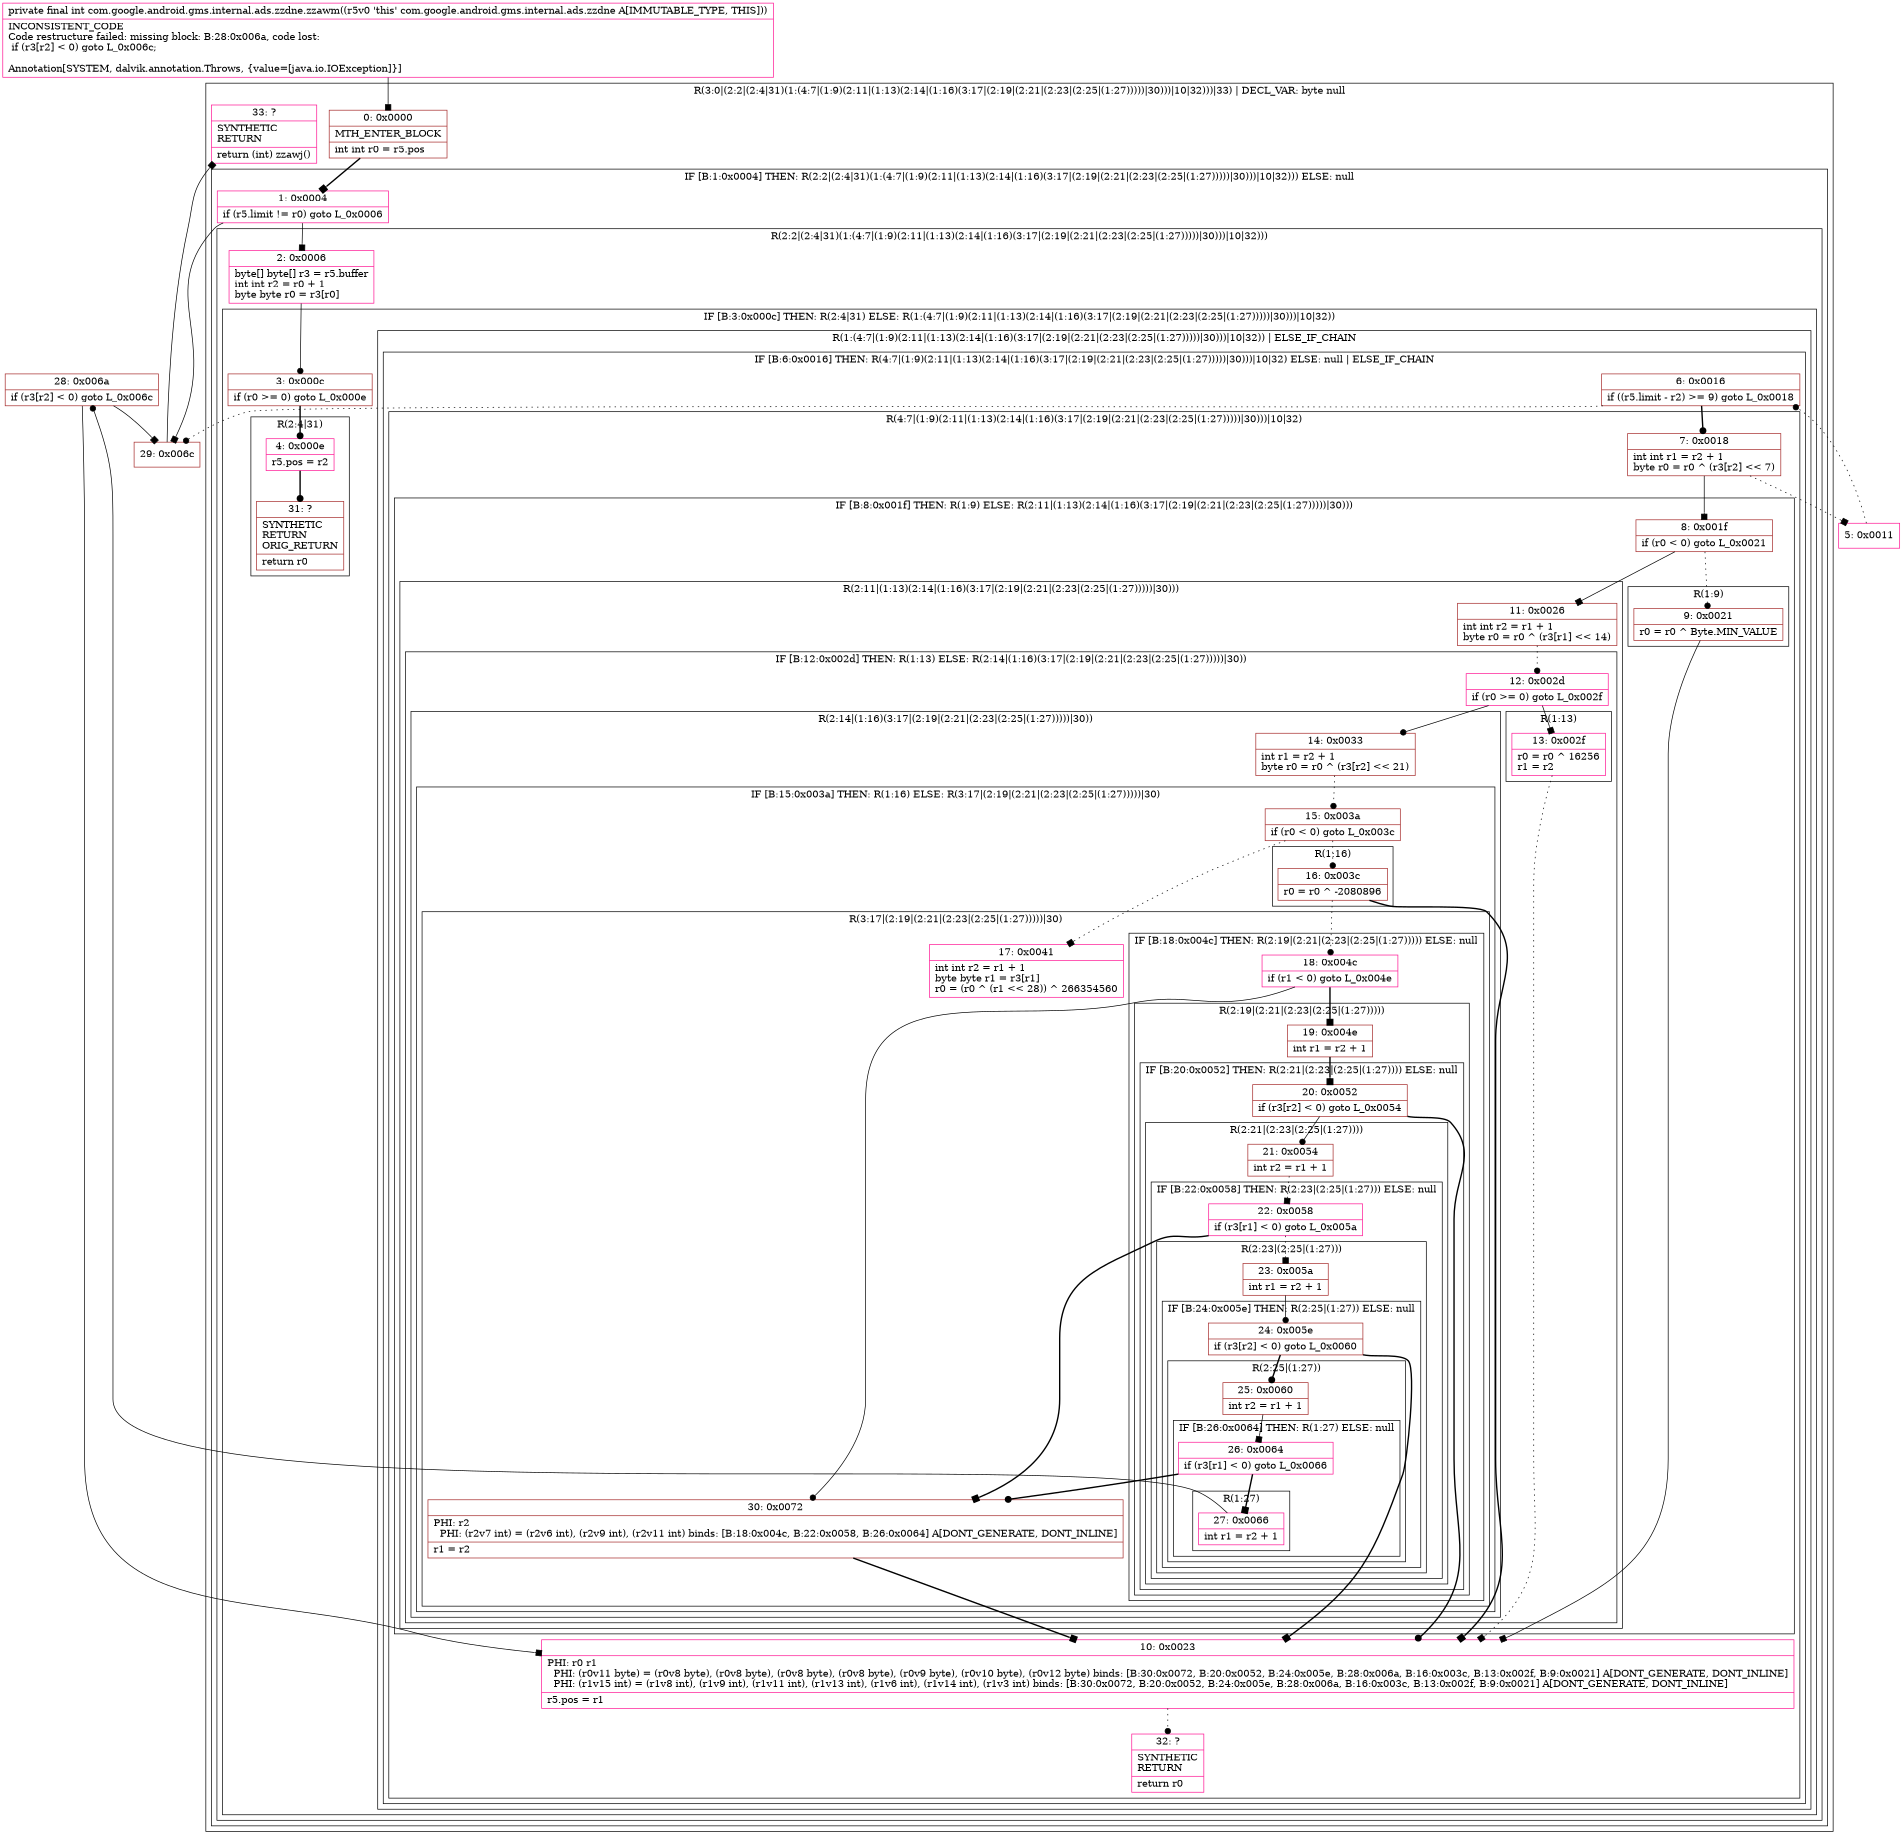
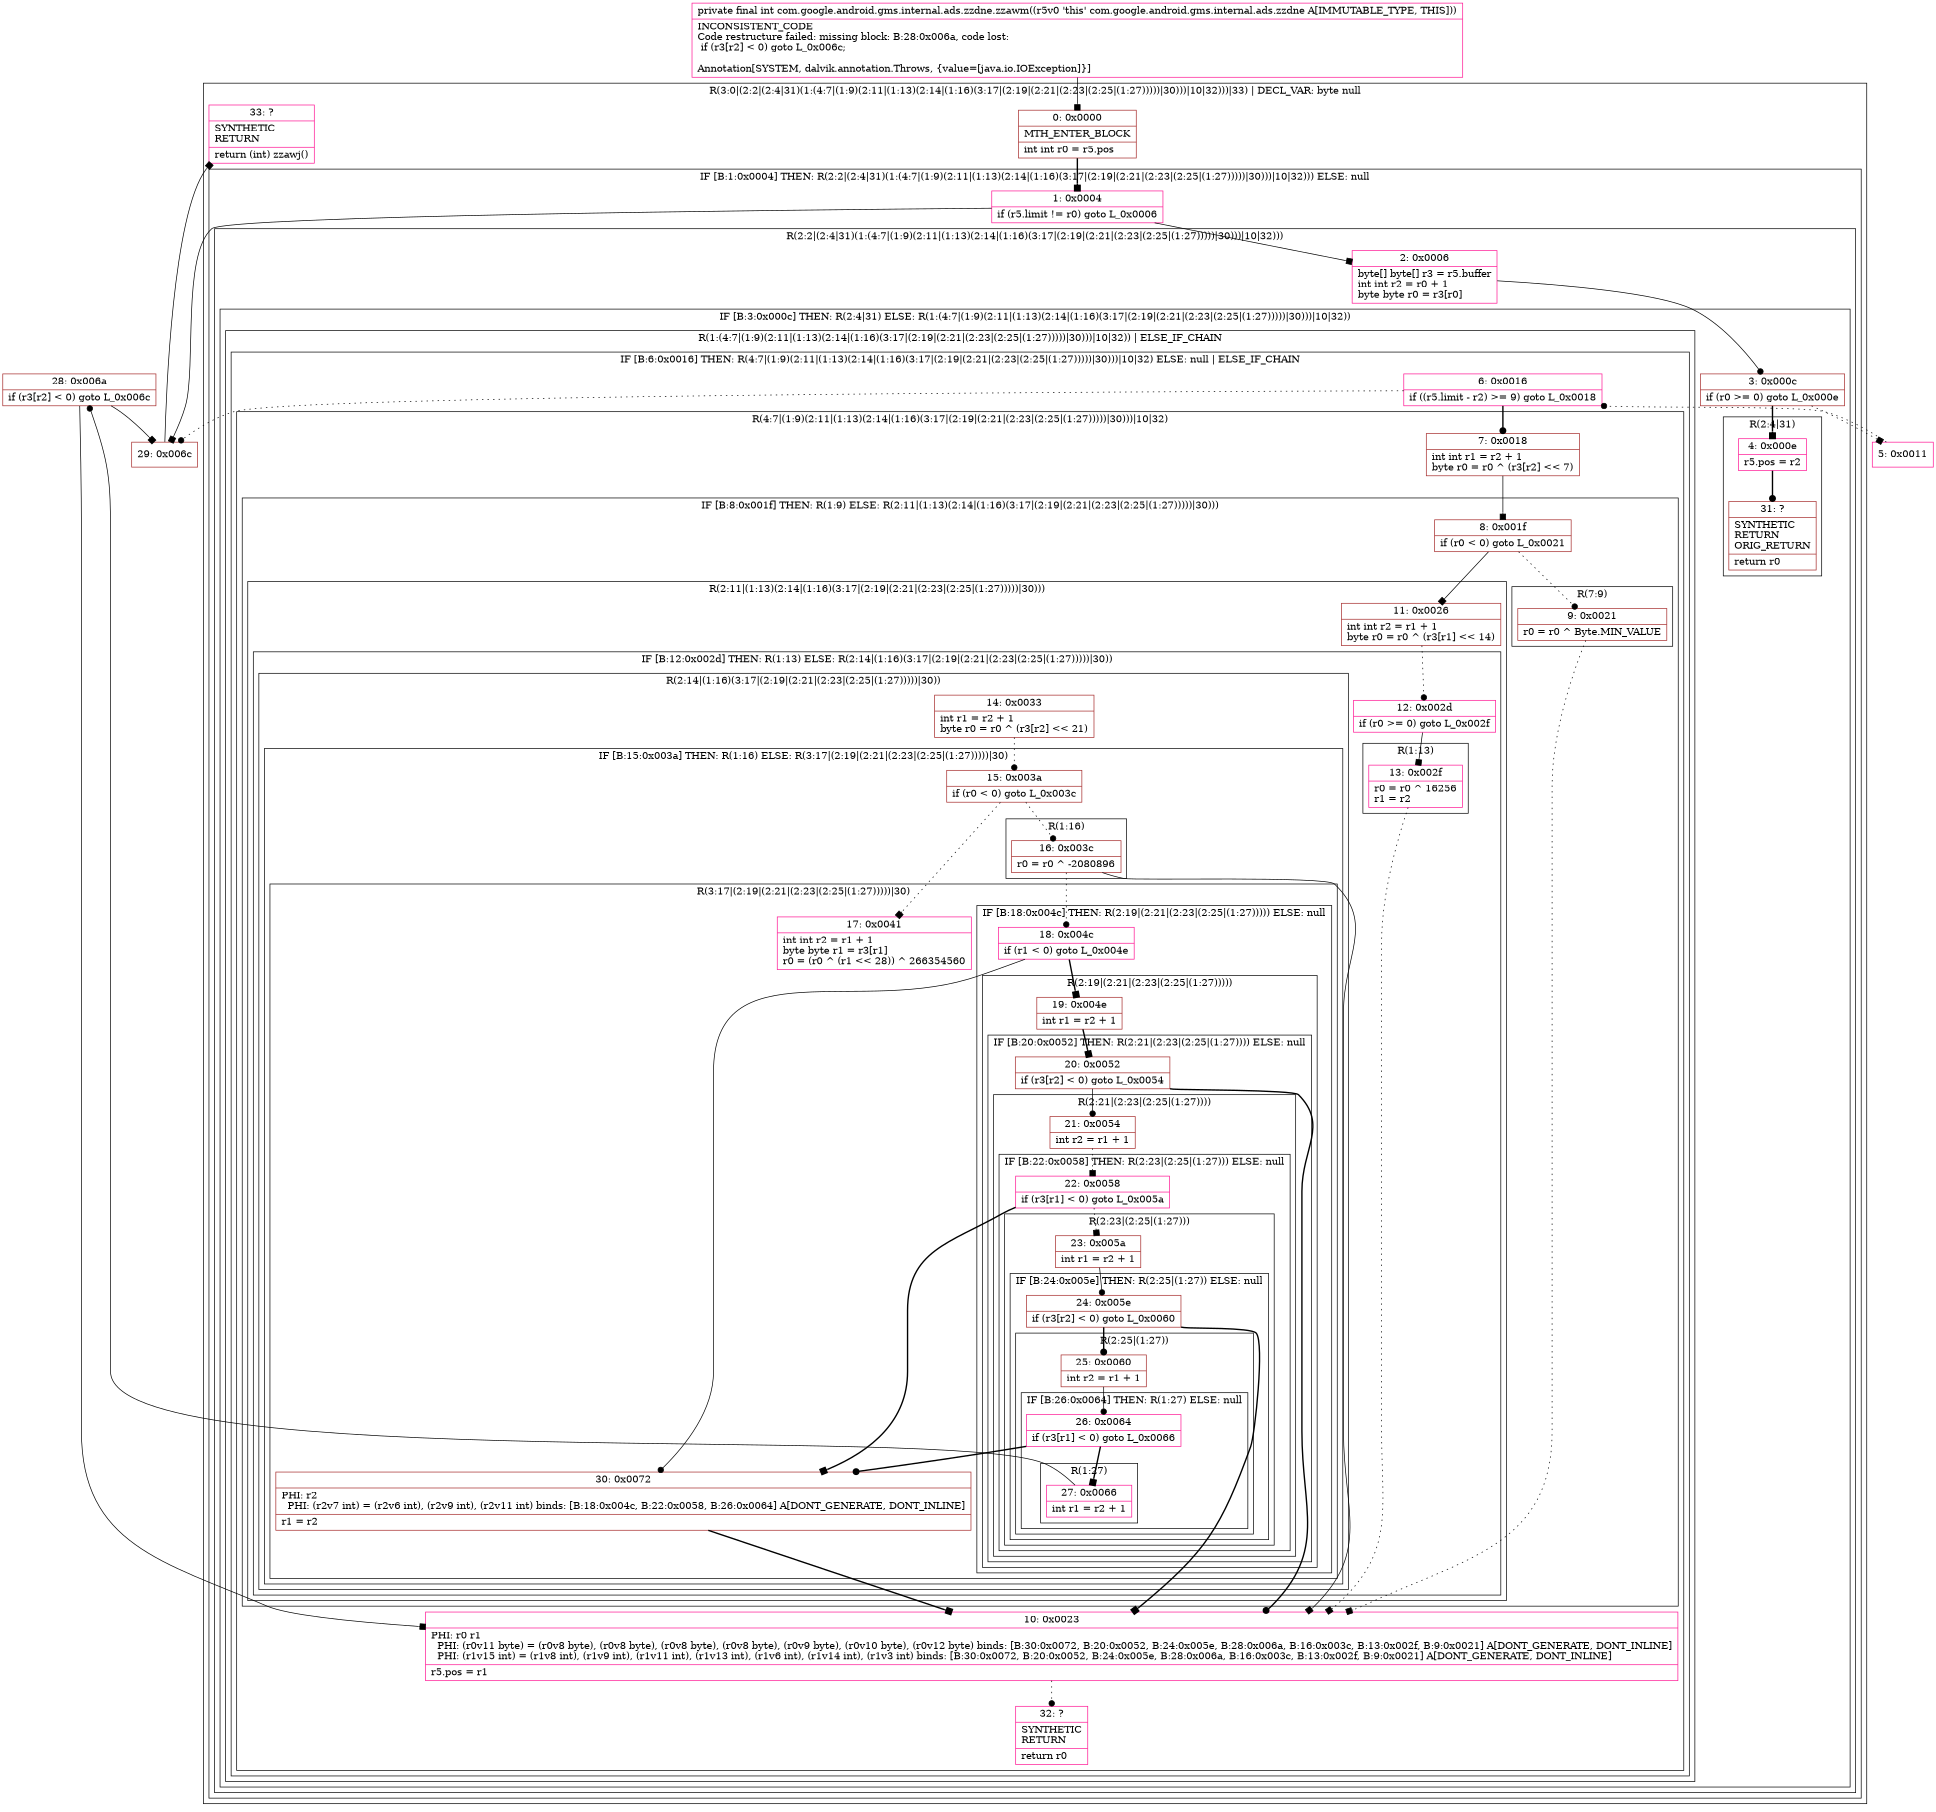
(1701, 390) -> (1503, 390)
(300, 421) -> (1772, 421)
(1787, 493) -> (1844, 421)
(1708, 595) -> (1592, 595)
(1447, 719) -> none
(1668, 1176) -> (1552, 1178)
(1496, 1217) -> (1355, 937)
(1261, 1425) -> (1104, 1398)
